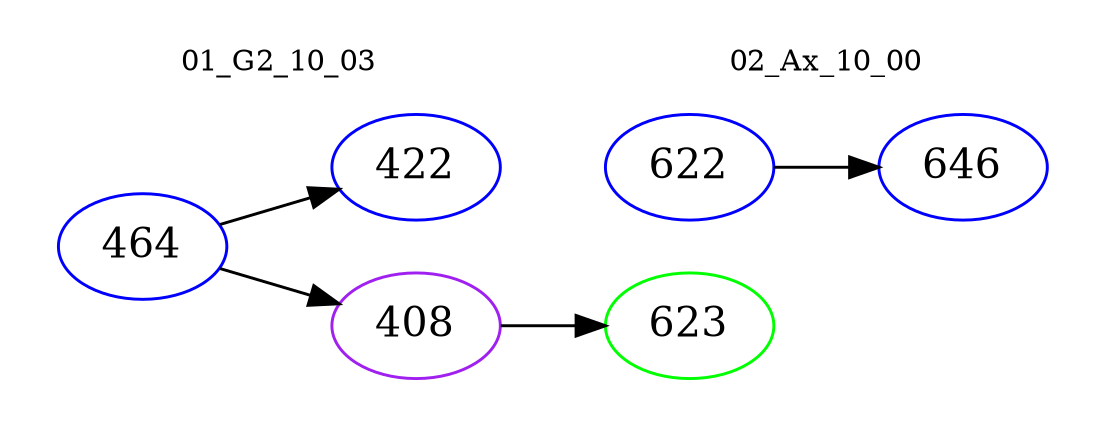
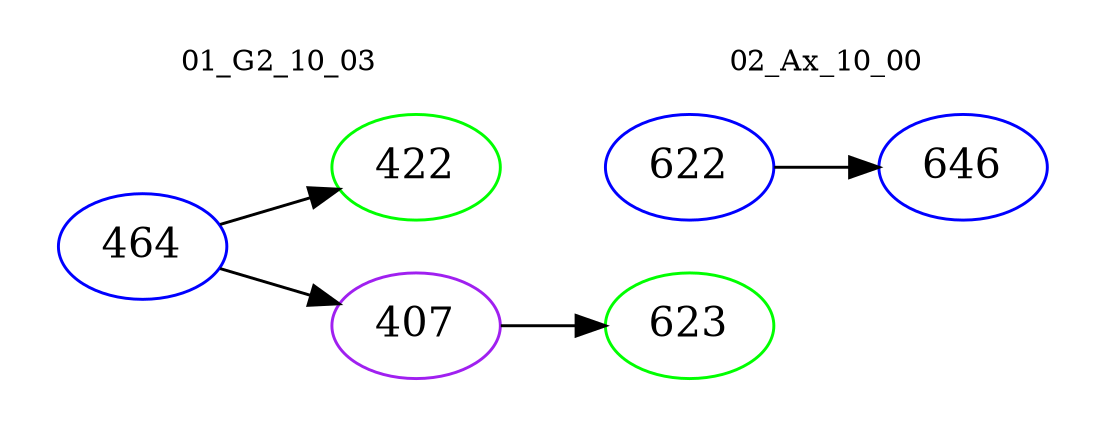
(416, 167) -> (416, 167)
(416, 326) -> (416, 326)
